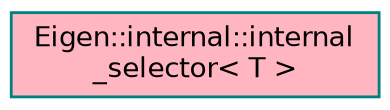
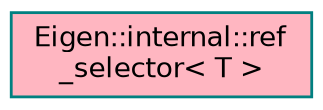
(195, 55) -> (161, 55)
